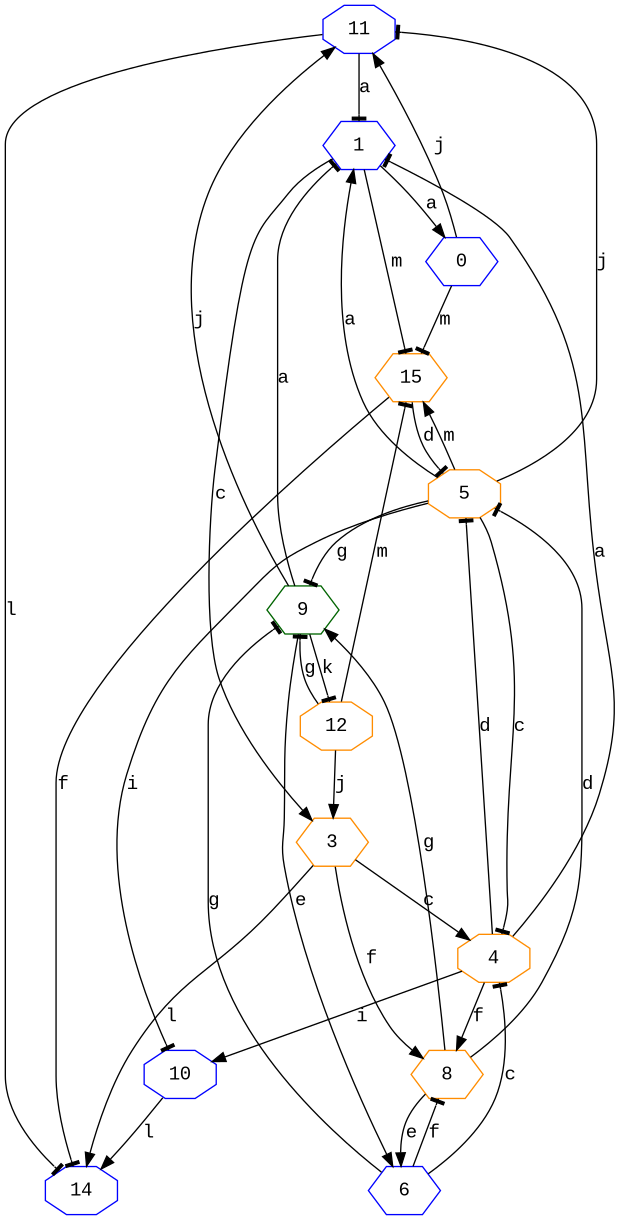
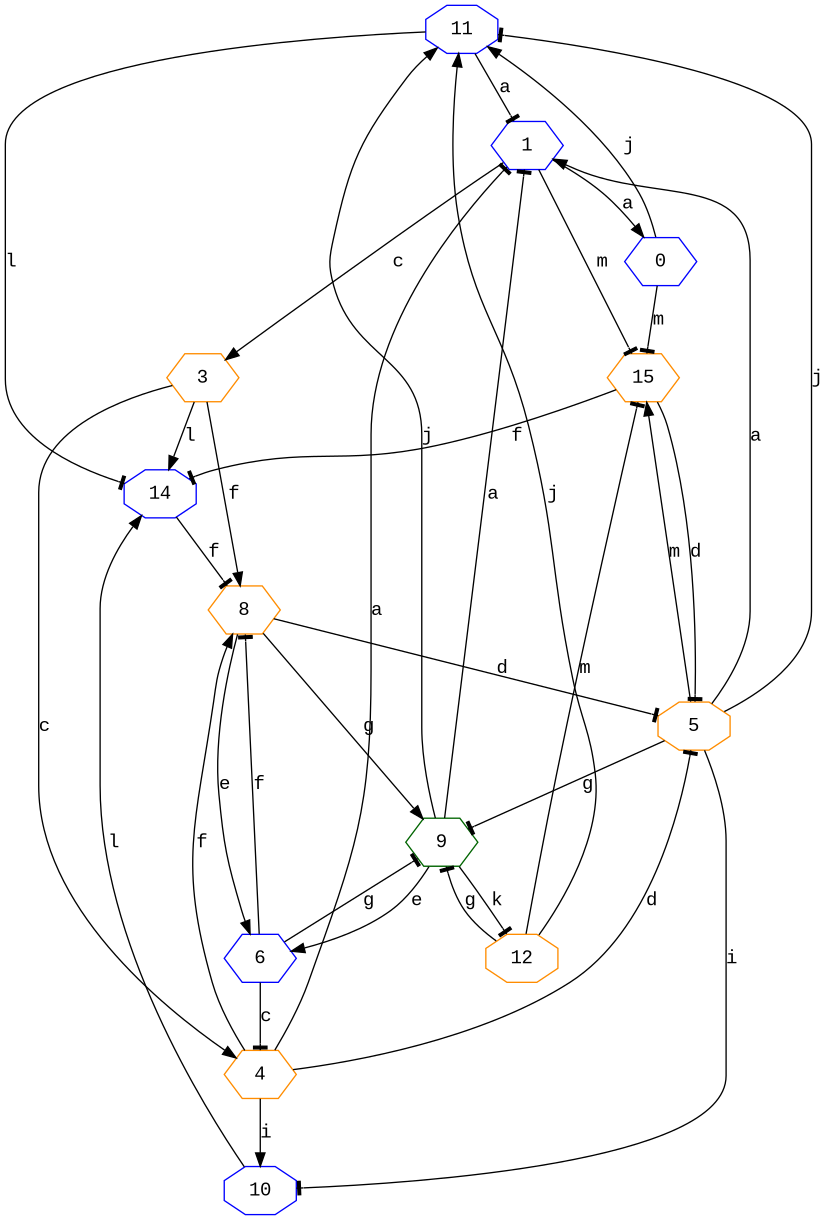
none -> (200, 548)
(514, 720) -> none
(335, 777) -> (545, 503)
(494, 958) -> (260, 1074)
